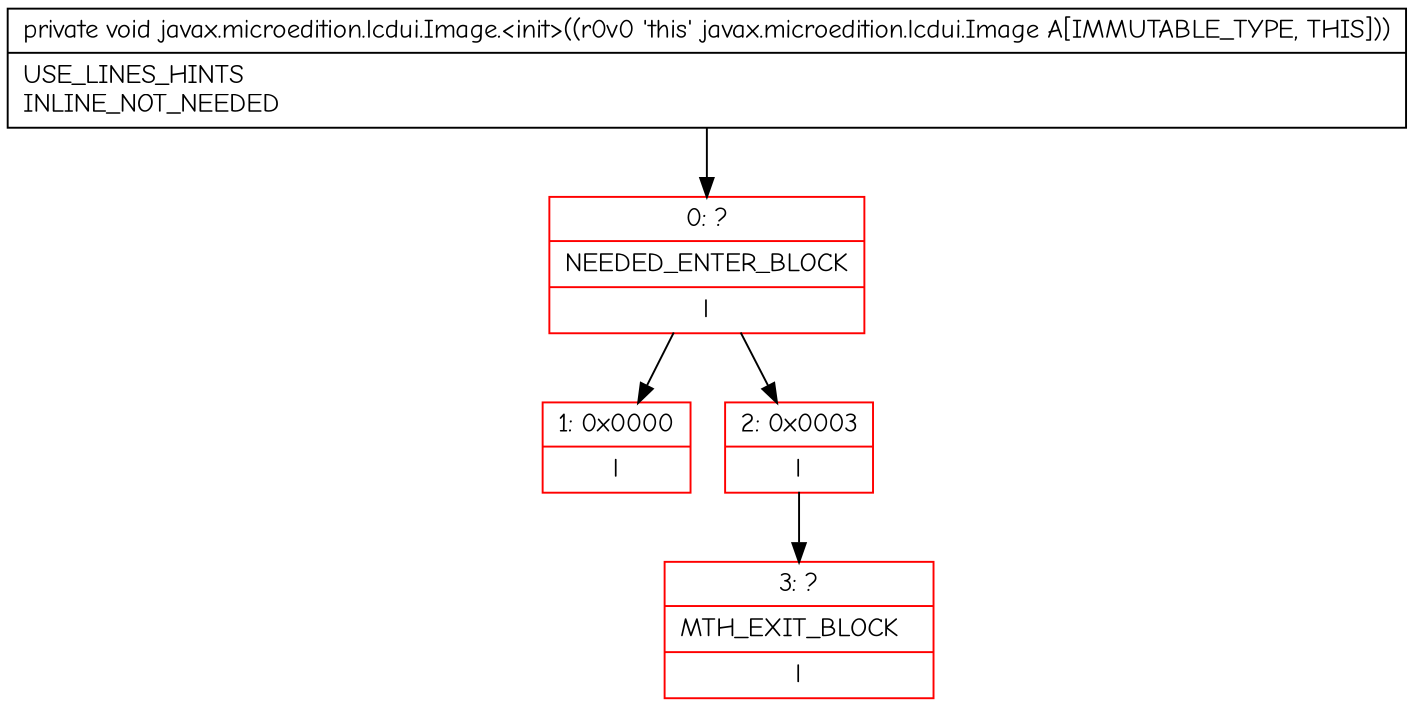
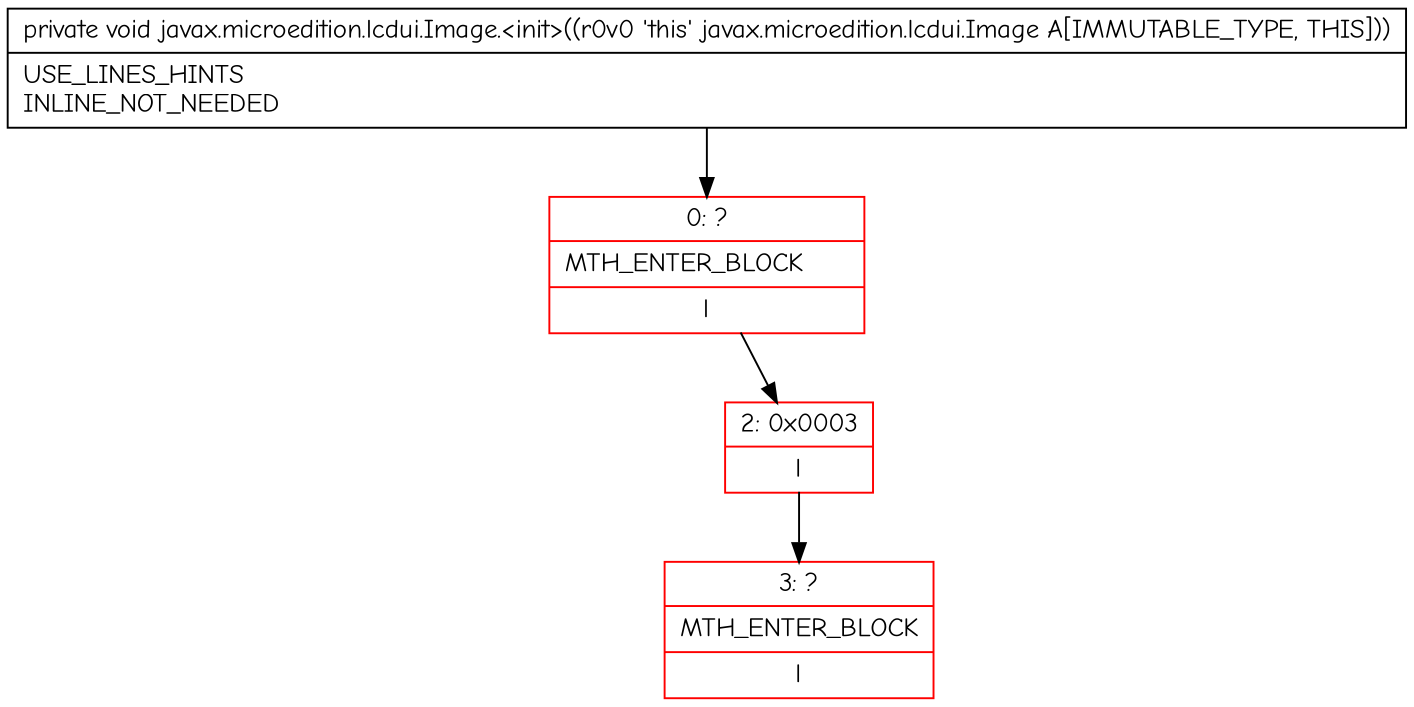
(707, 263) -> (684, 263)
(617, 448) -> none
(789, 628) -> (799, 628)
